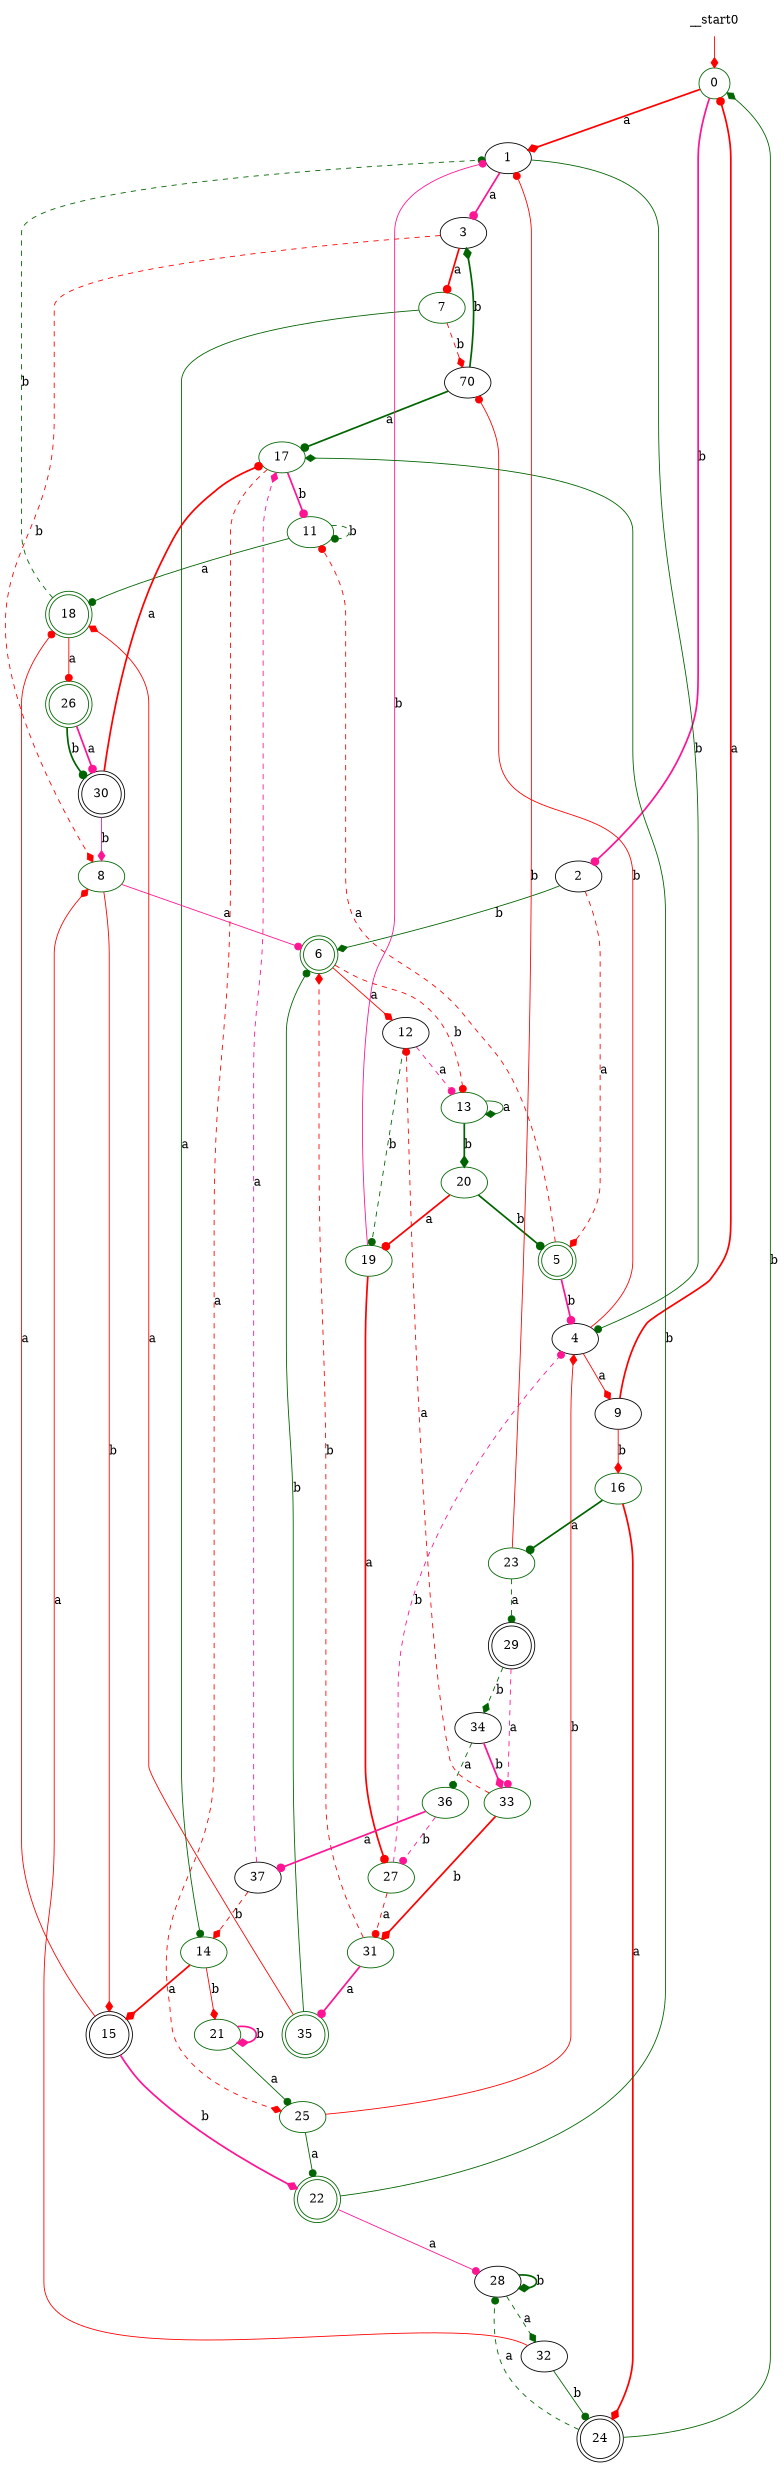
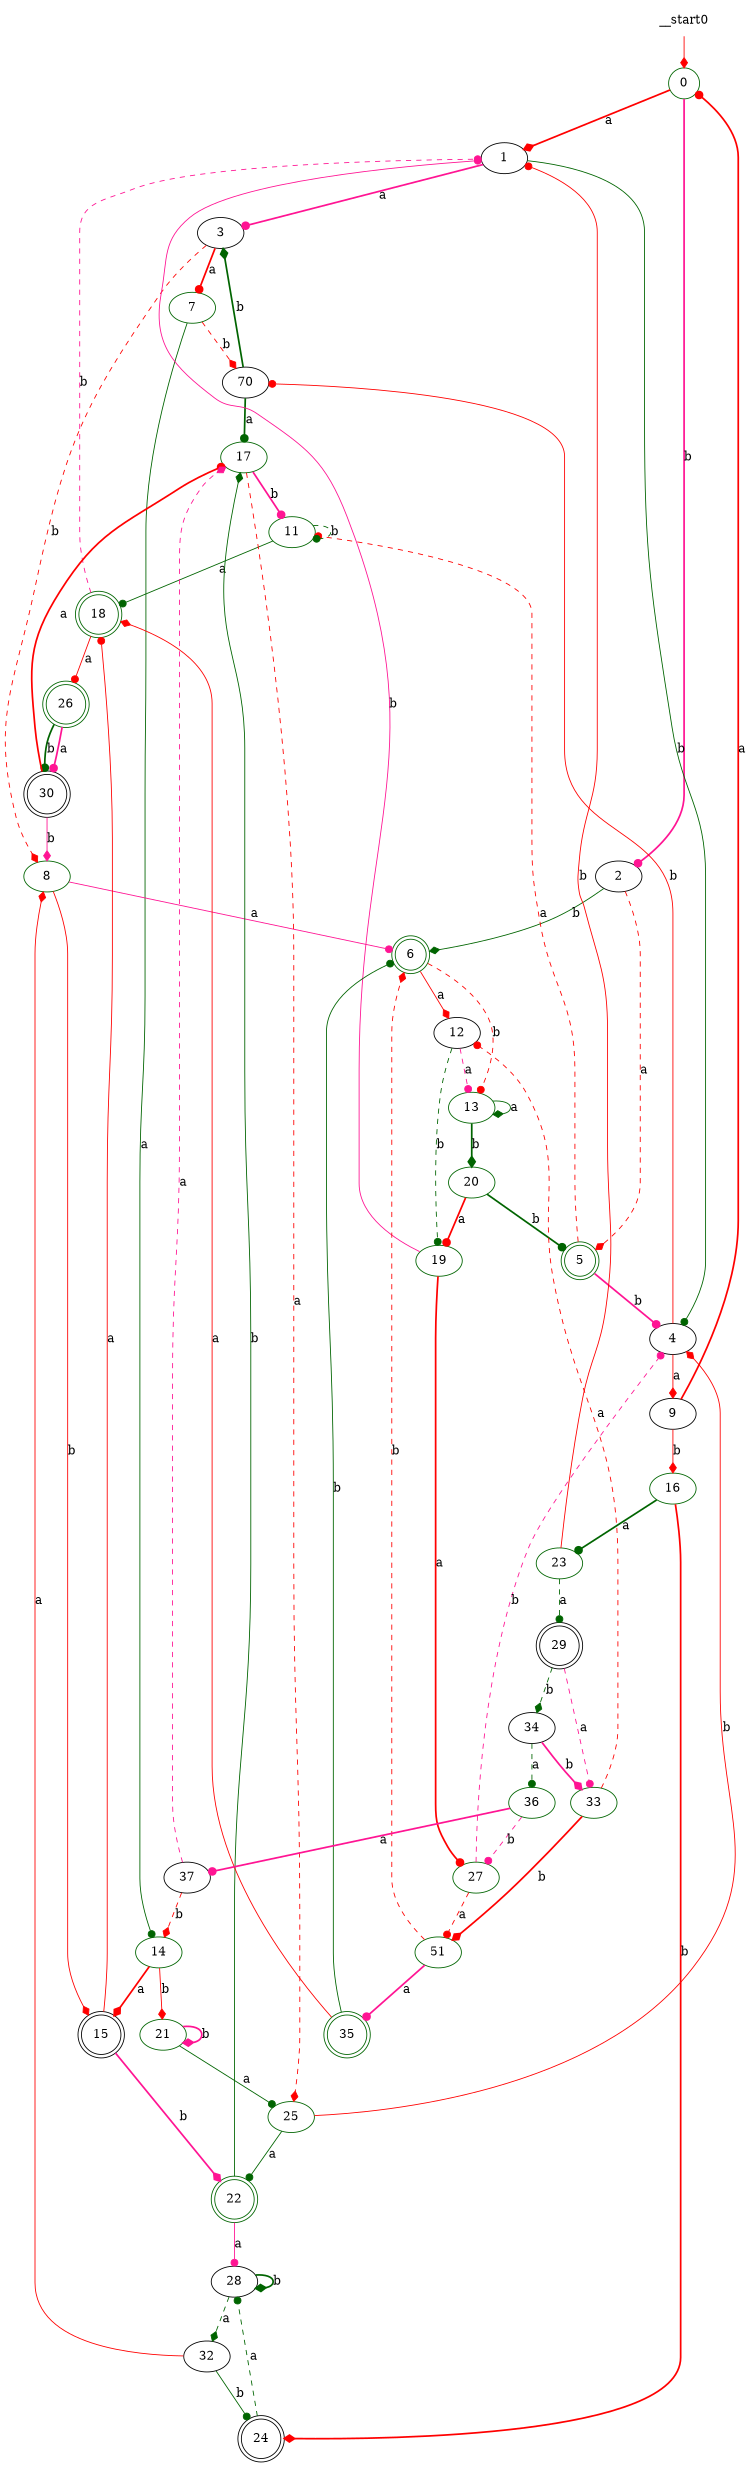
(60, 208) -> (90, 207)
(770, 1314) -> none
(371, 1952) -> (438, 1952)
(637, 1952) -> (685, 1952)
